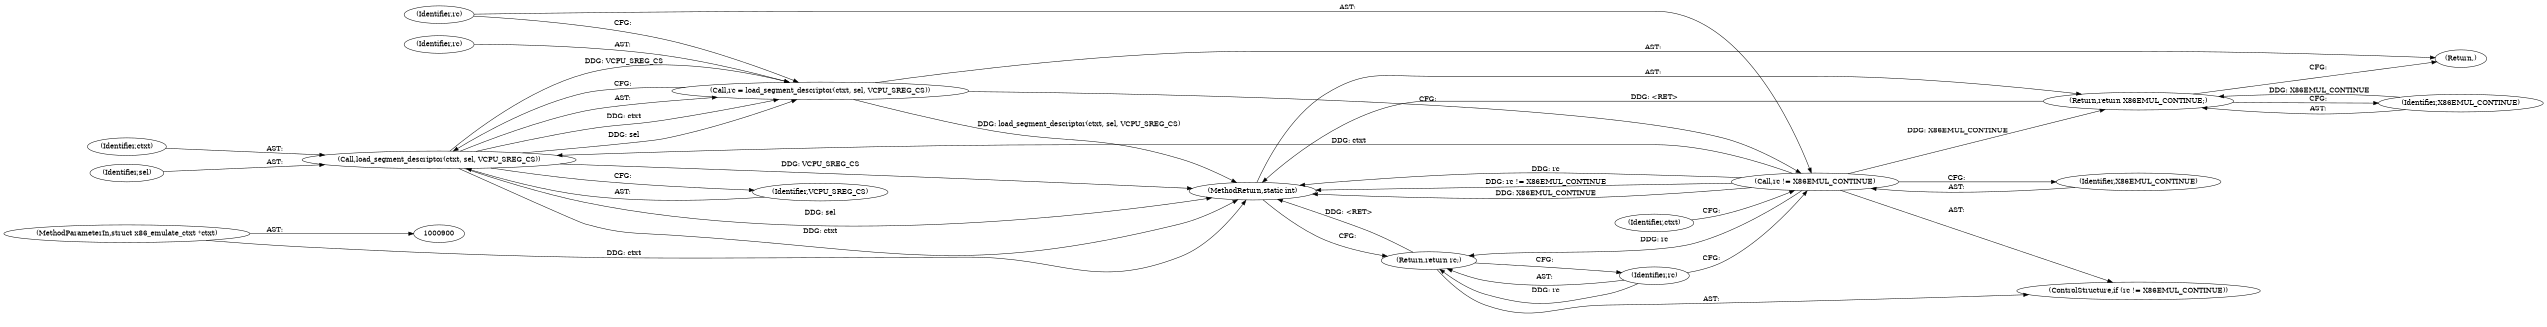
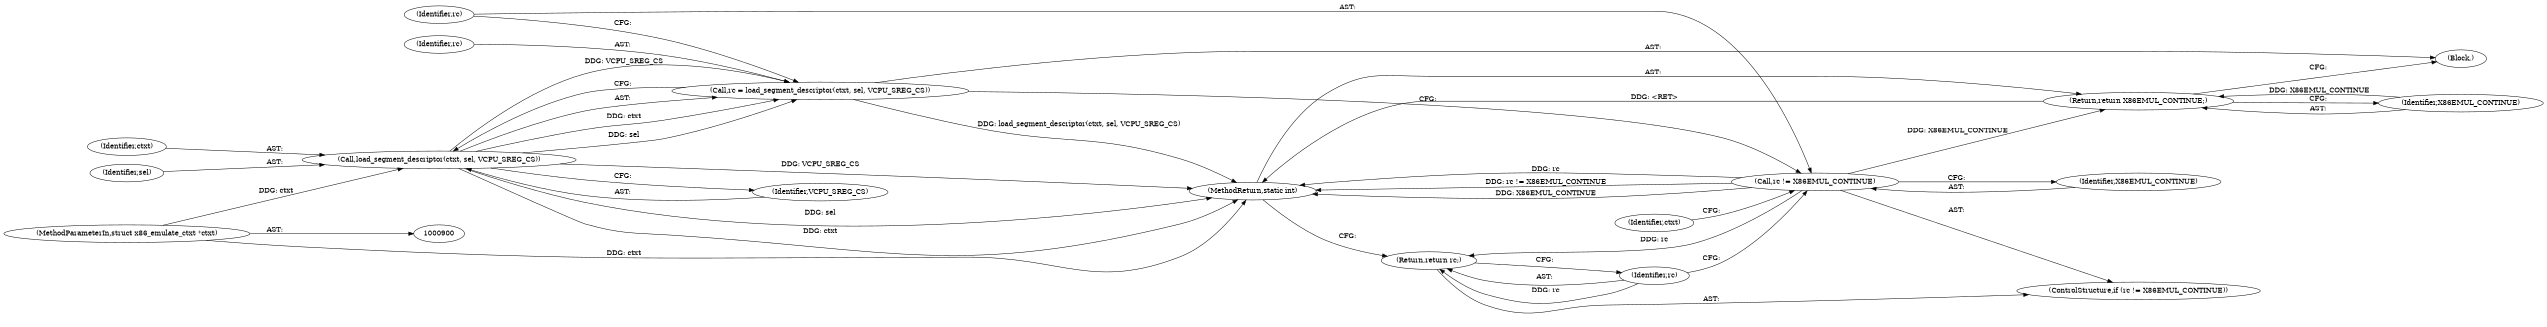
(2461, 59) -> (2461, 59)
(1179, 145) -> (280, 197)
(1349, 224) -> none
